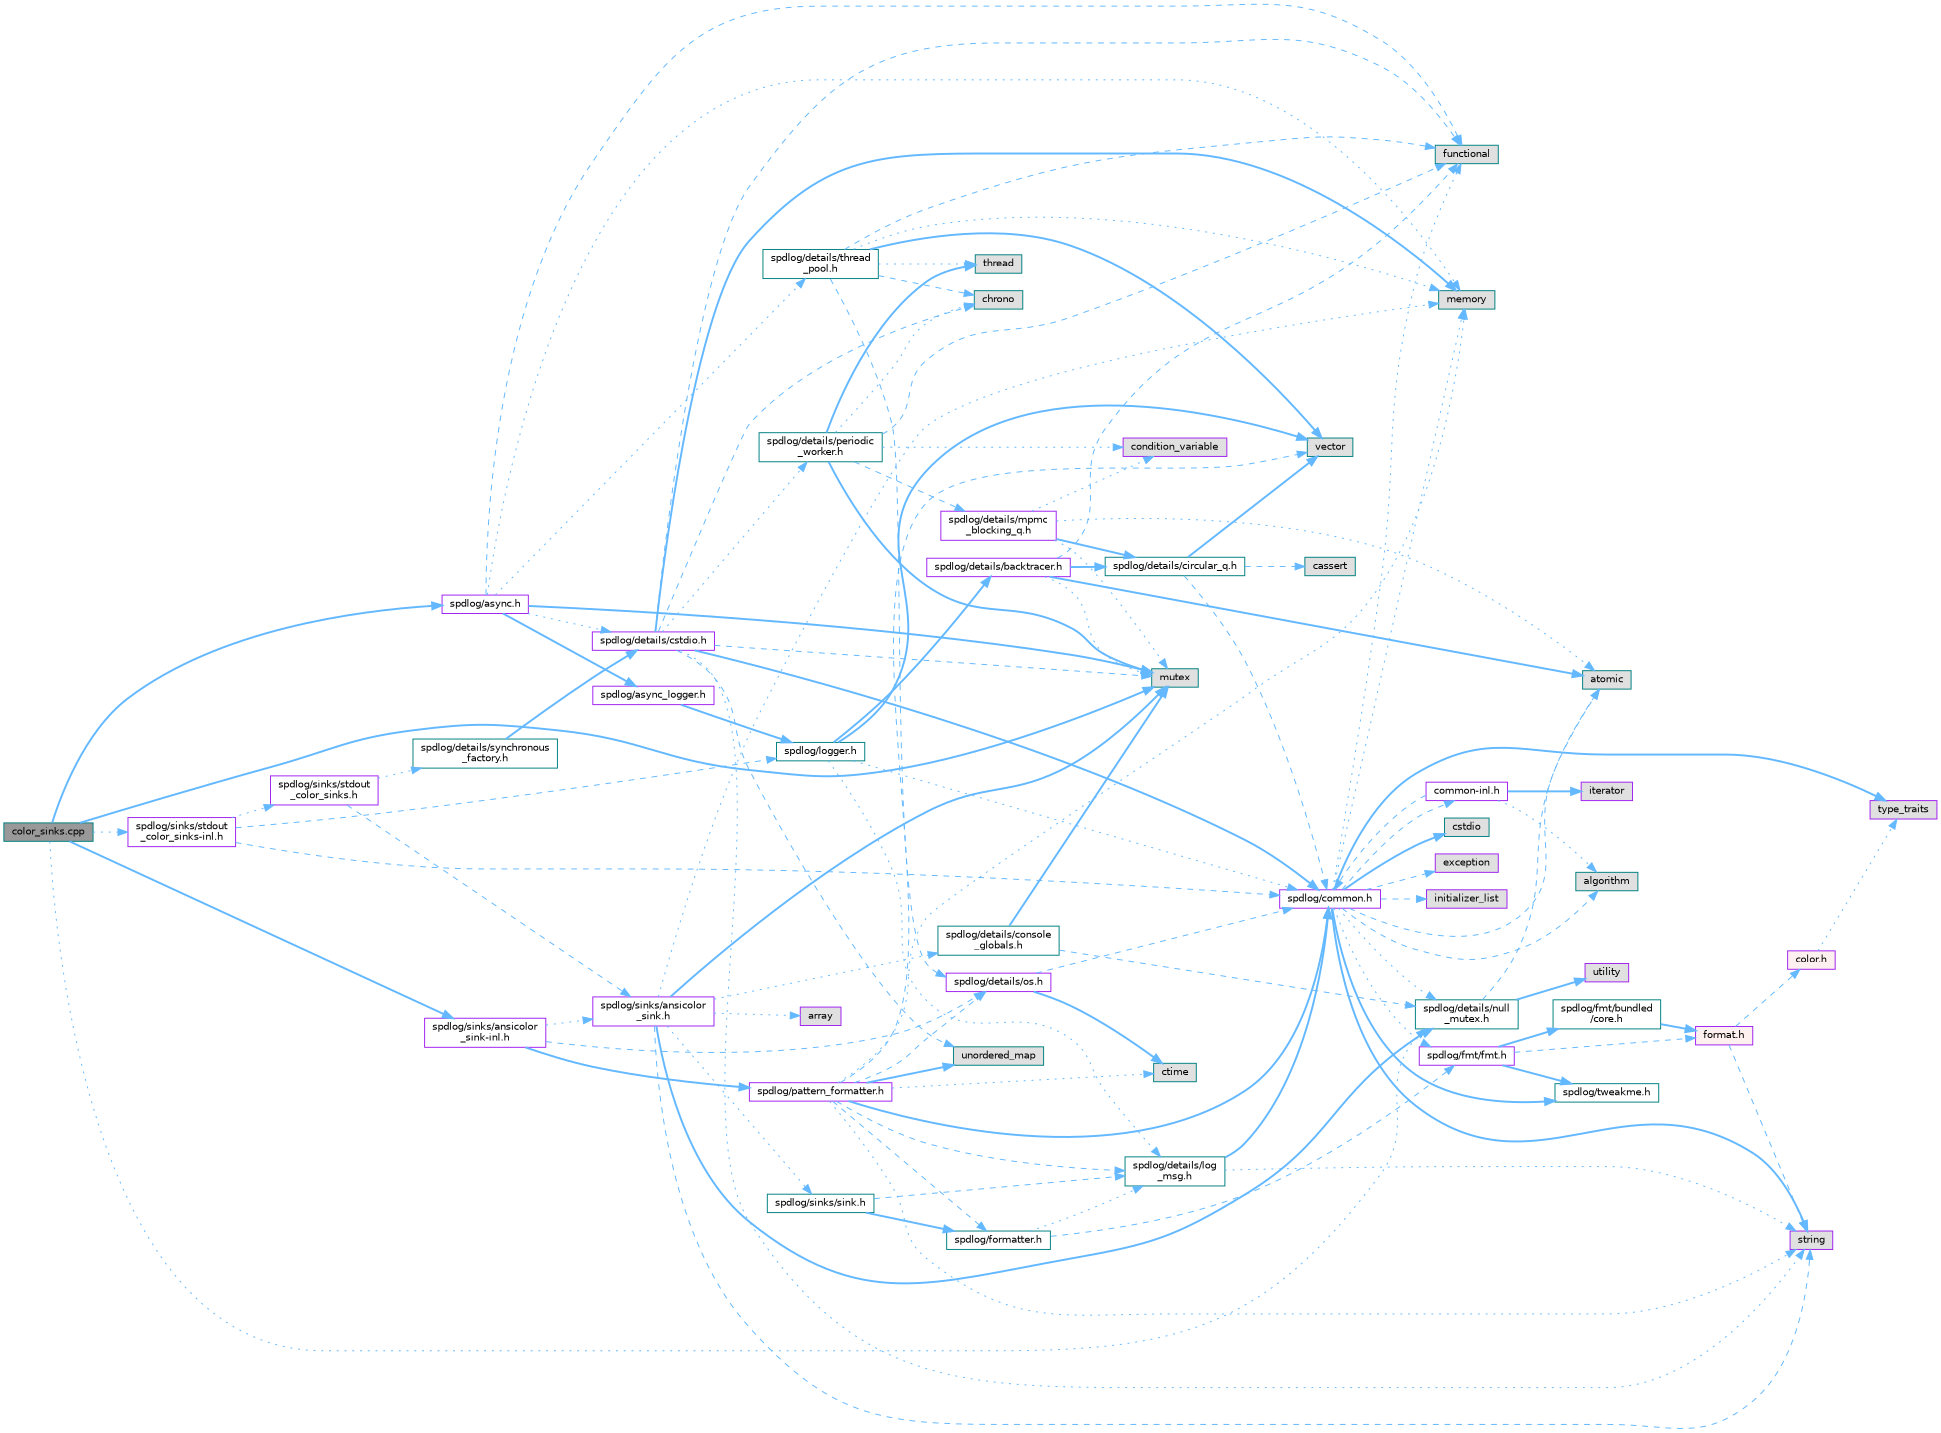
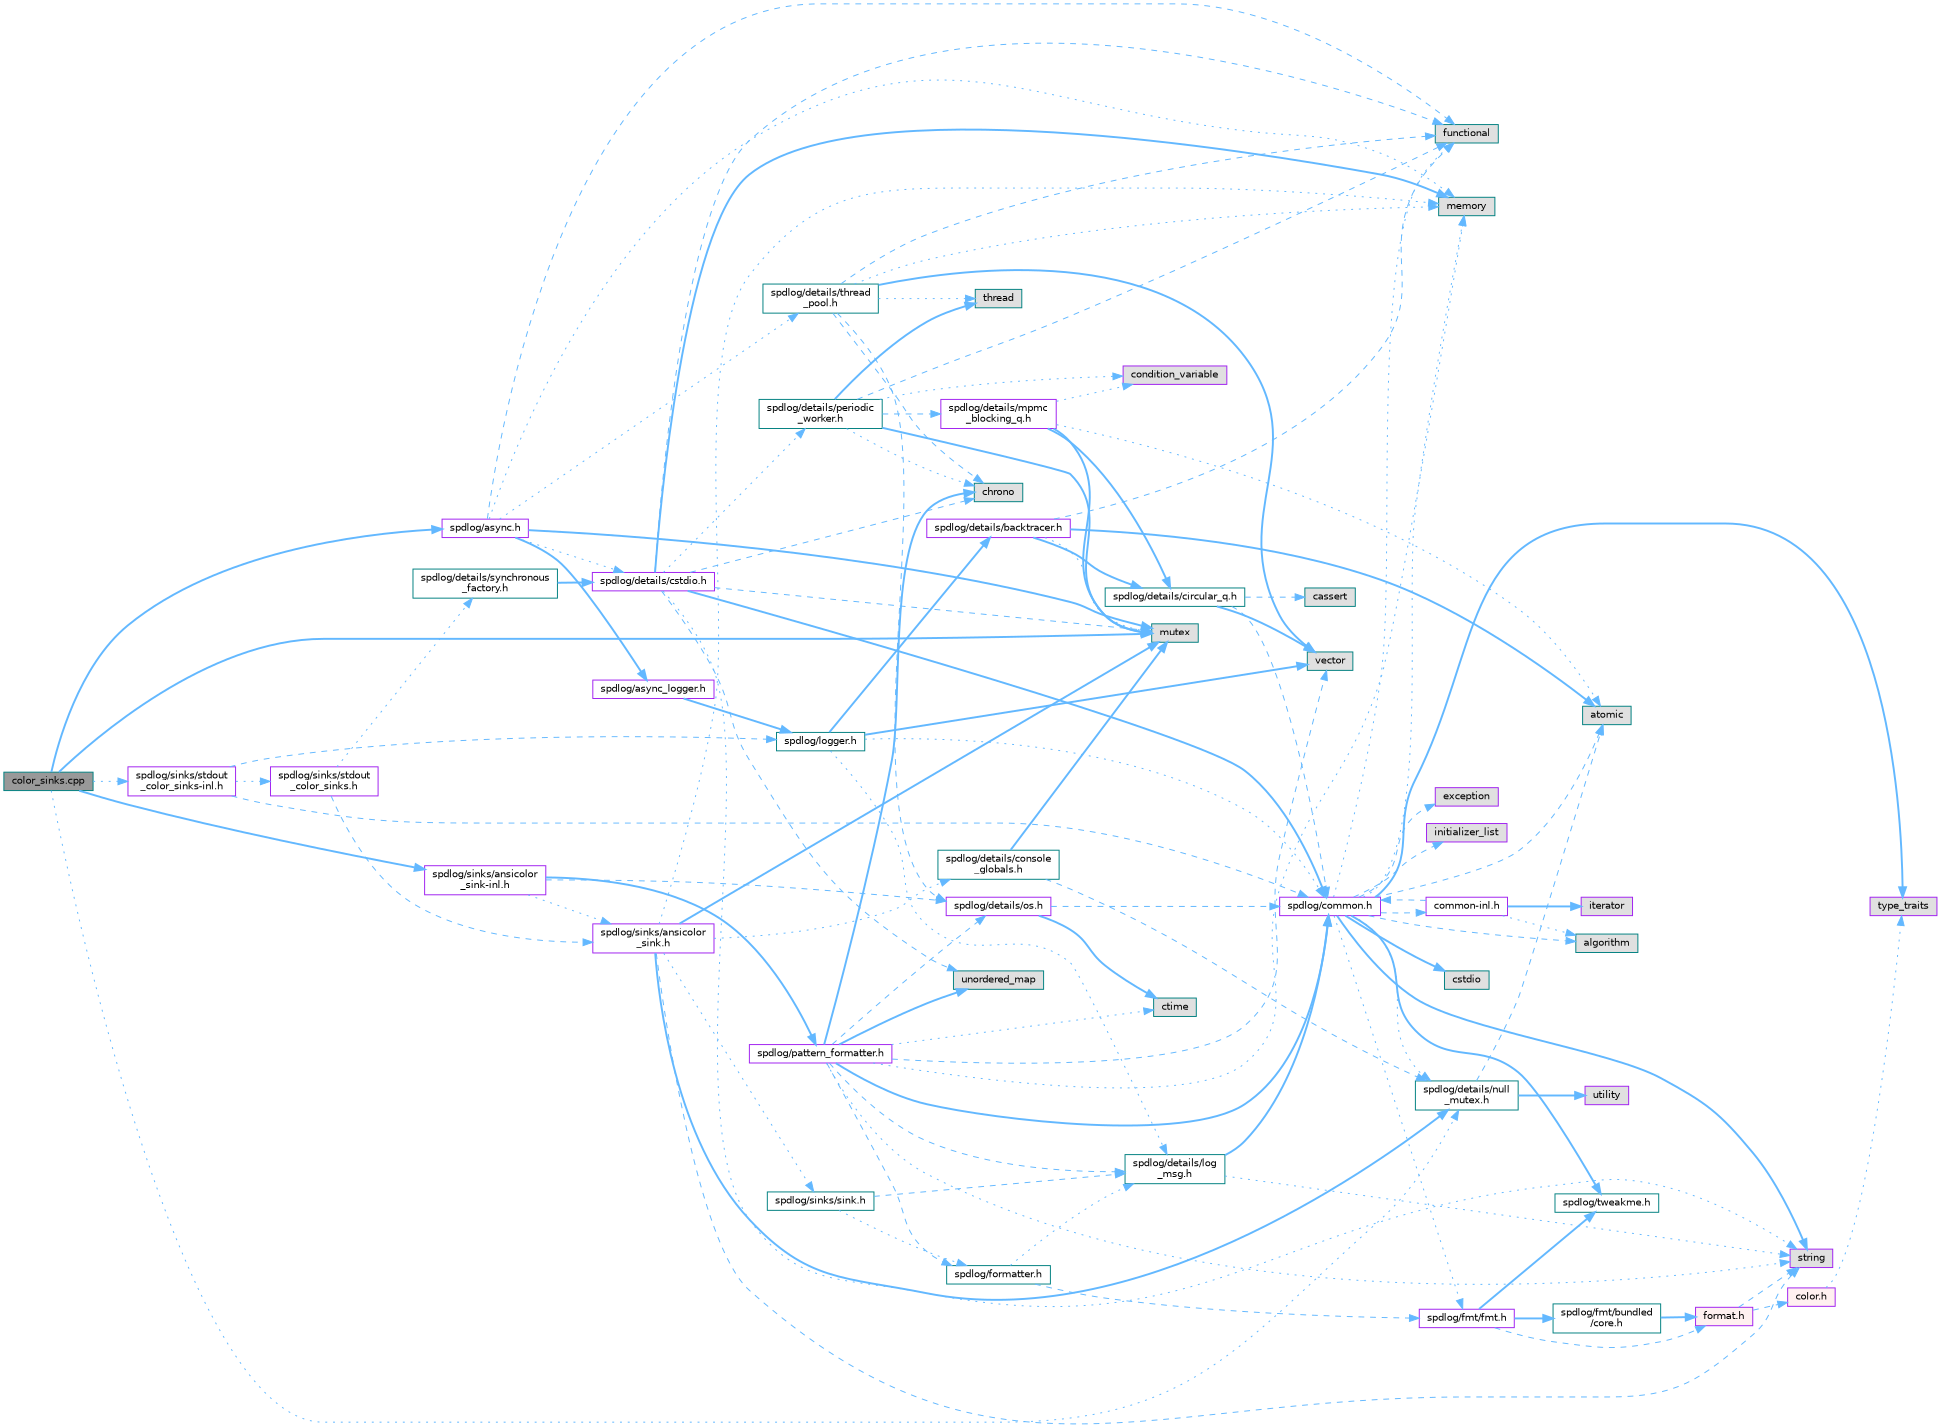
(1113, 595) -> (1089, 490)
none -> (889, 773)
(821, 1016) -> none
(897, 1219) -> (897, 1239)
